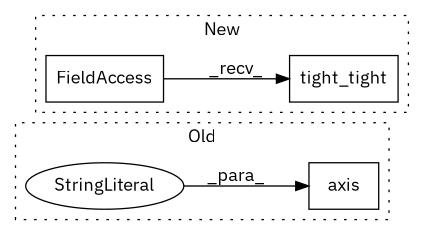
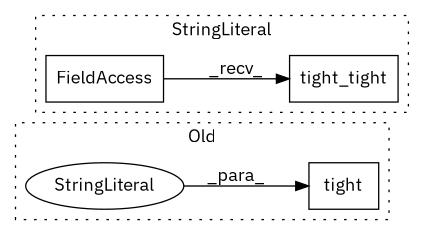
(222, 30) -> (222, 30)
(344, 186) -> (344, 186)
